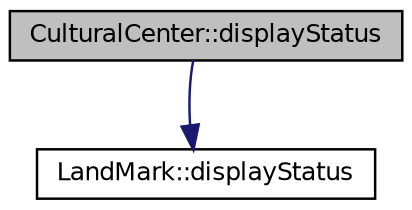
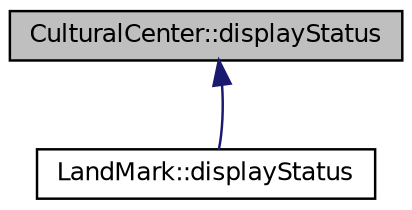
(190, 93) -> (222, 118)
